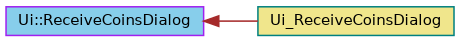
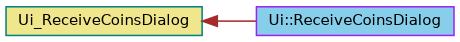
(238, 21) -> (237, 21)
